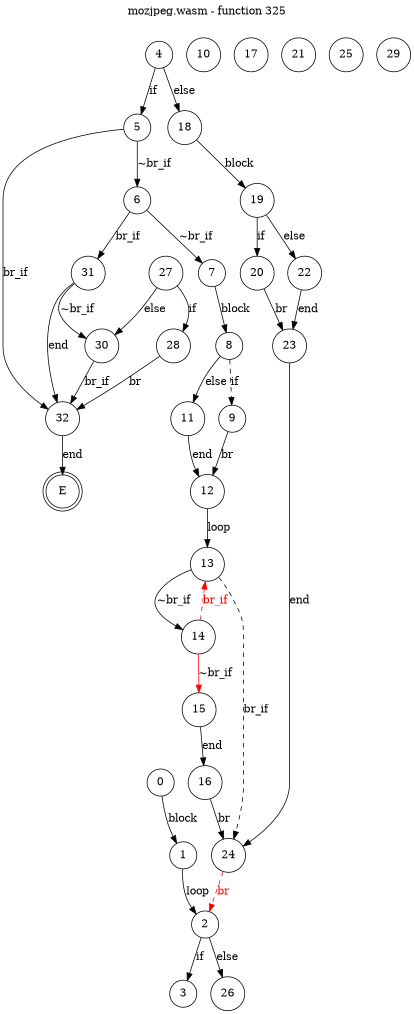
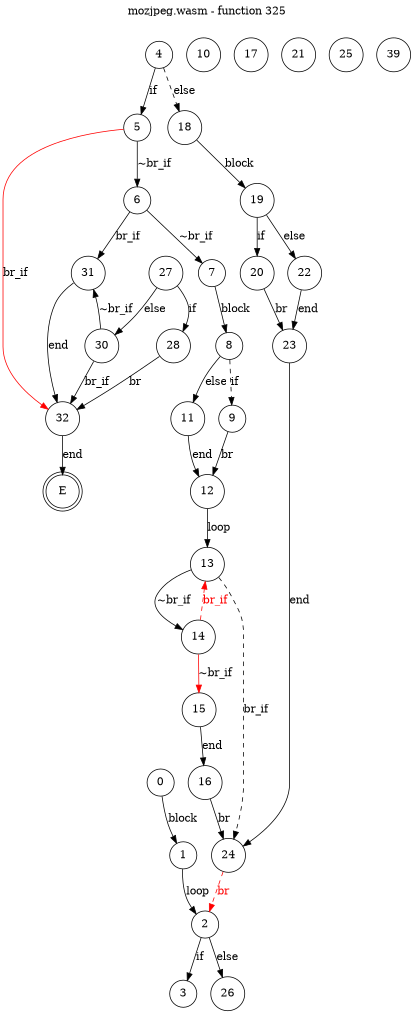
(394, 55) -> (394, 55)
(170, 86) -> (170, 86)
(3, 234) -> (3, 234)
(59, 311) -> (99, 313)
